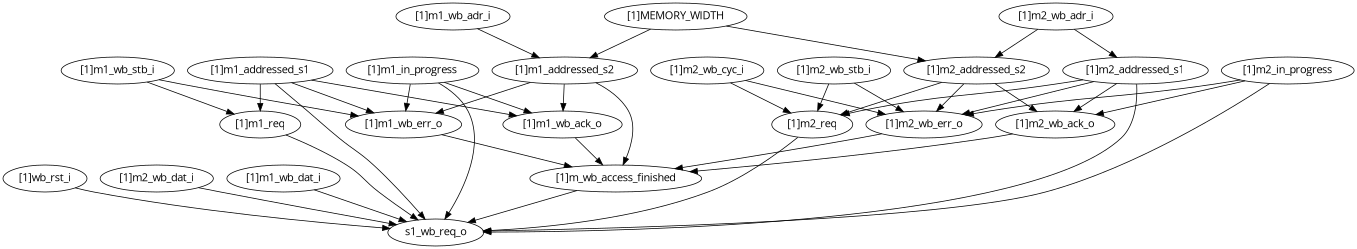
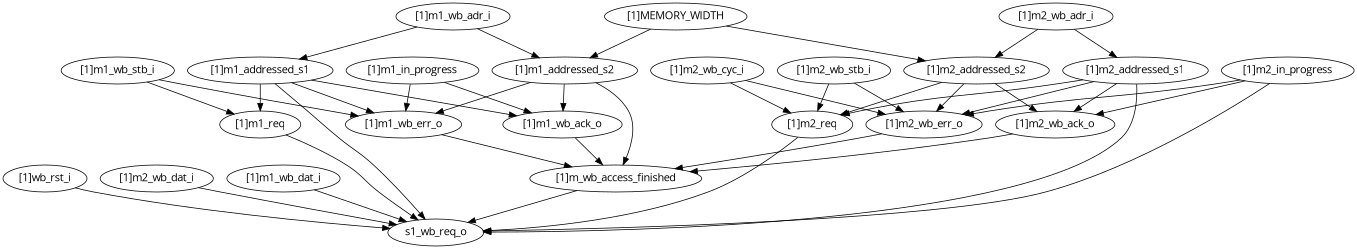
none -> (362, 42)
(474, 136) -> none
